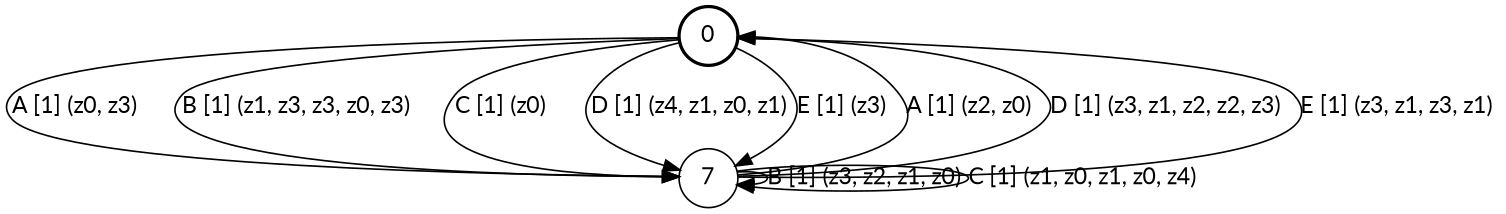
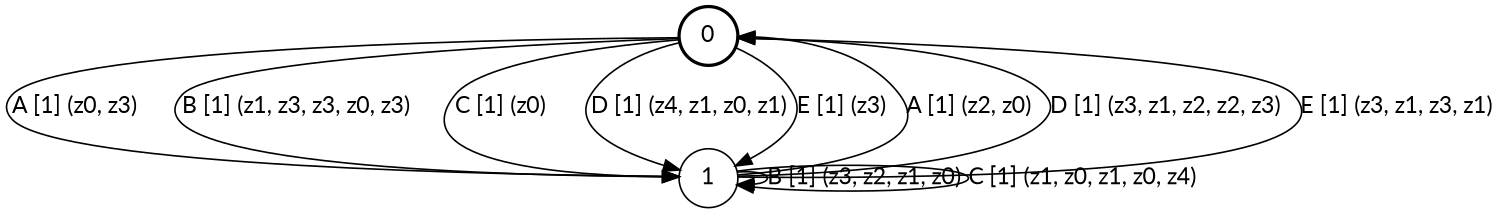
(708, 178) -> (708, 178)
